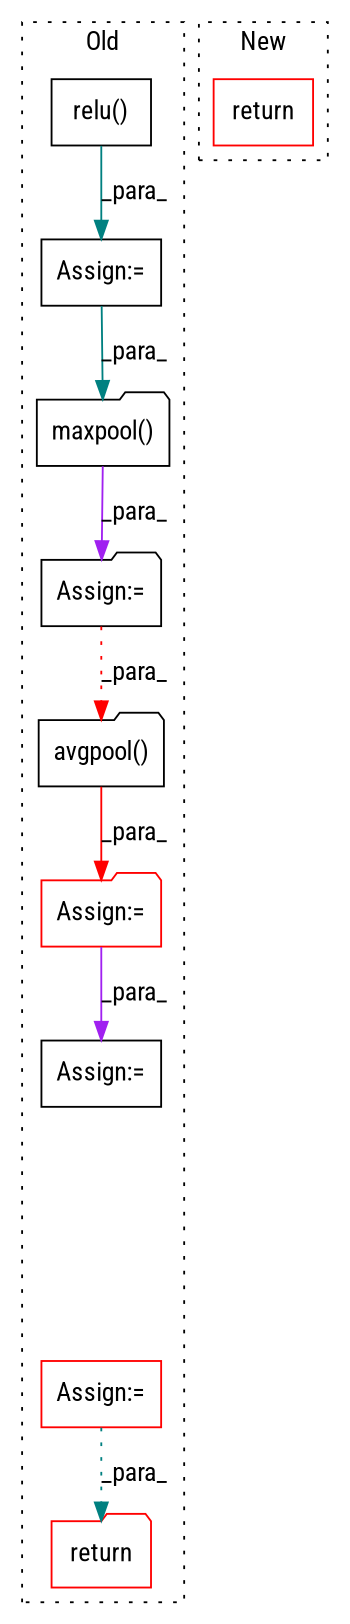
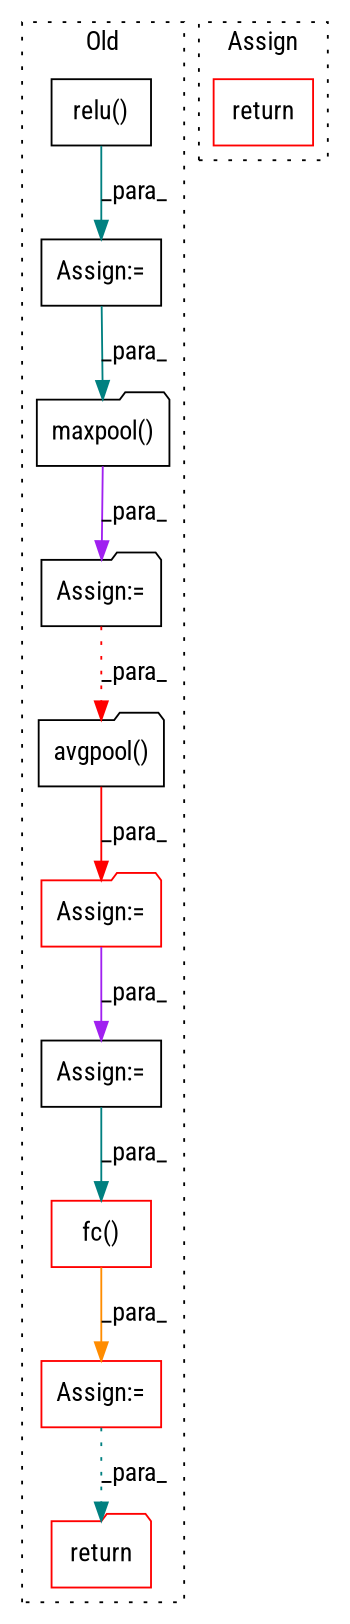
(263, 43) -> (263, 43)
none -> (101, 1234)
